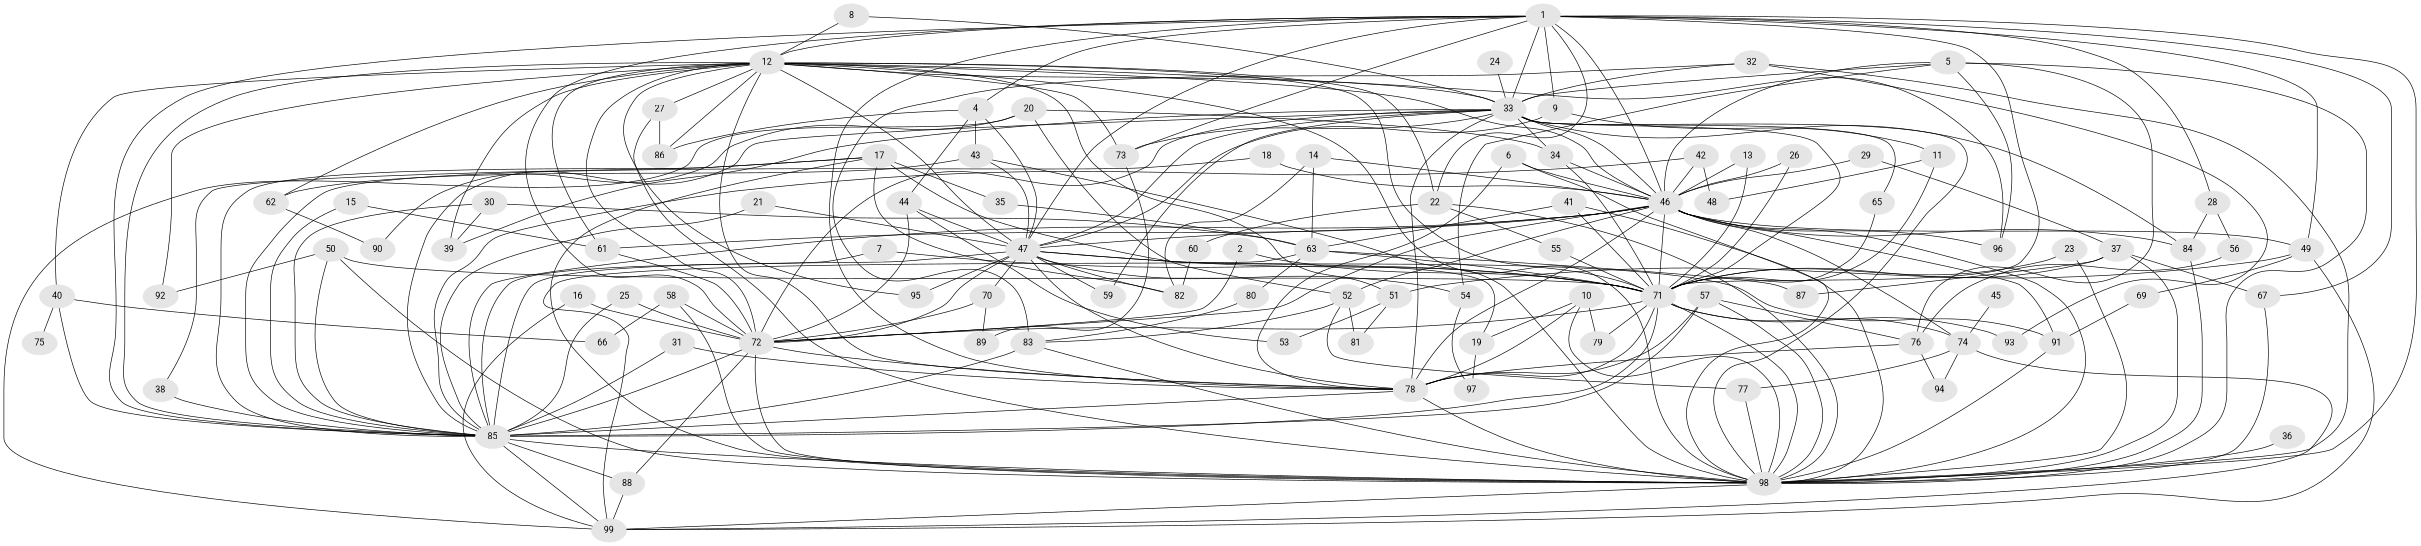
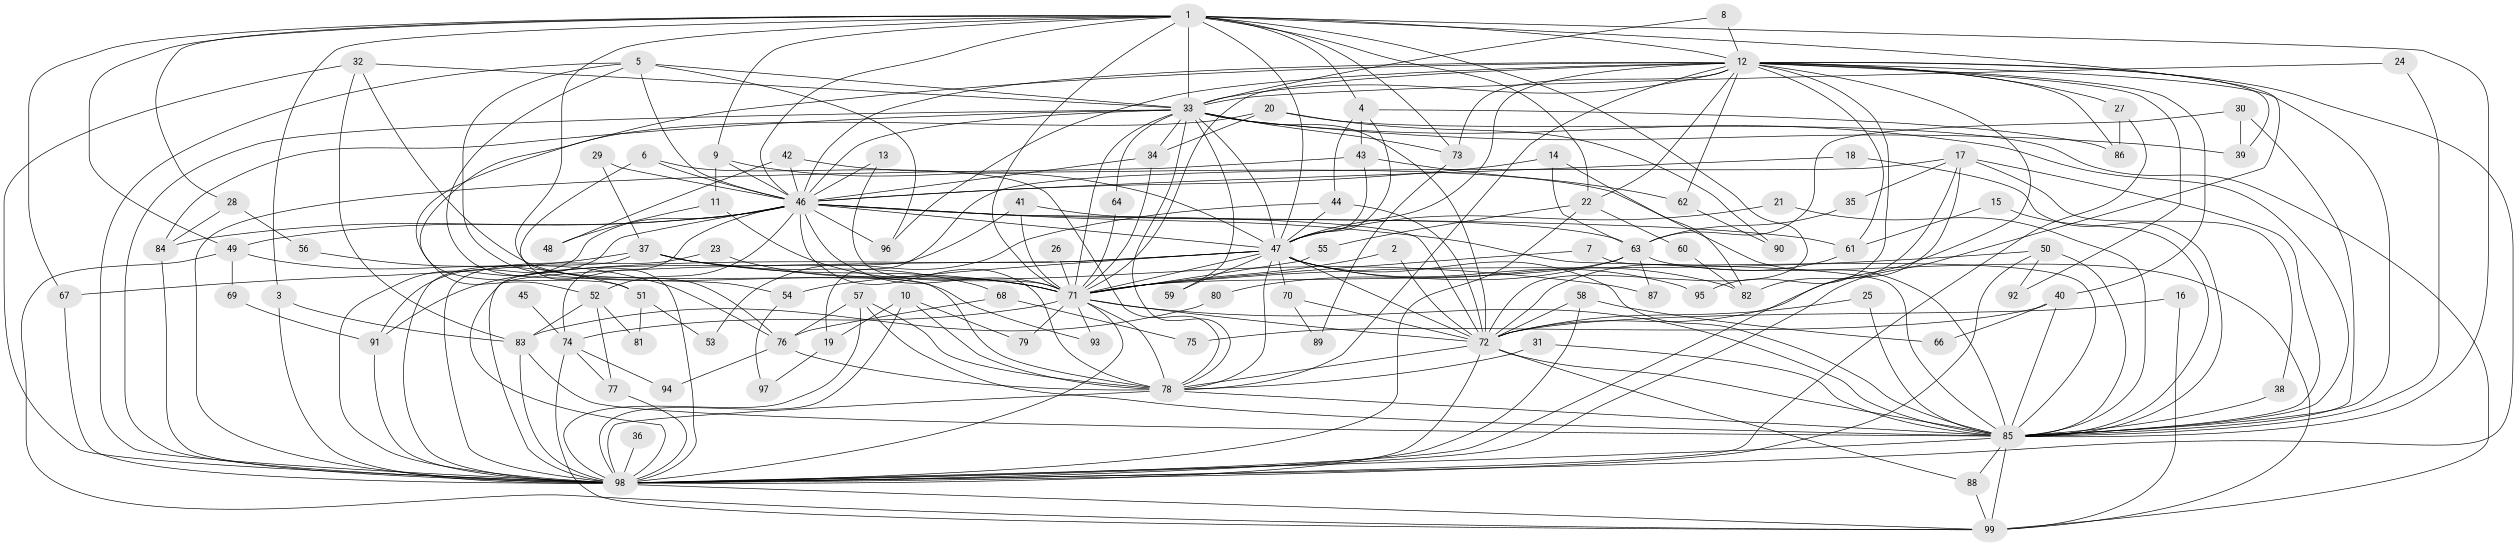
(1730, 179) -> (760, 180)
(1877, 203) -> (1117, 203)
none -> (751, 266)
none -> (279, 296)
none -> (1002, 296)
none -> (2384, 400)
